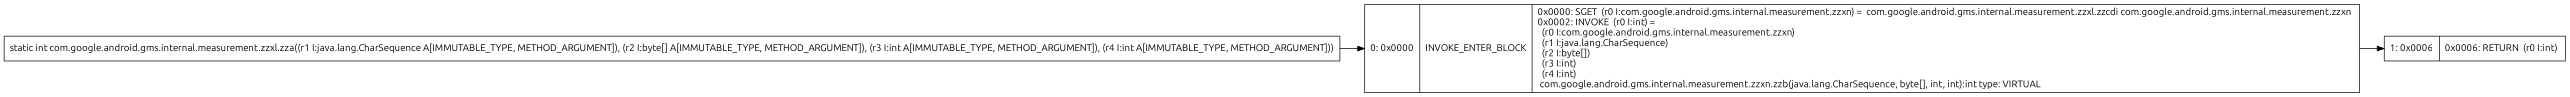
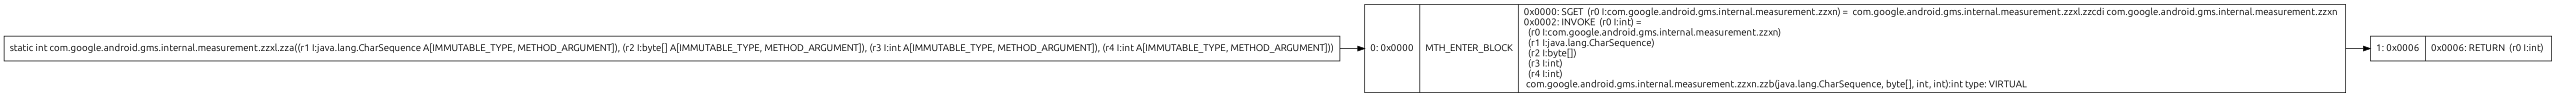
(1476, 48) -> (1469, 48)
